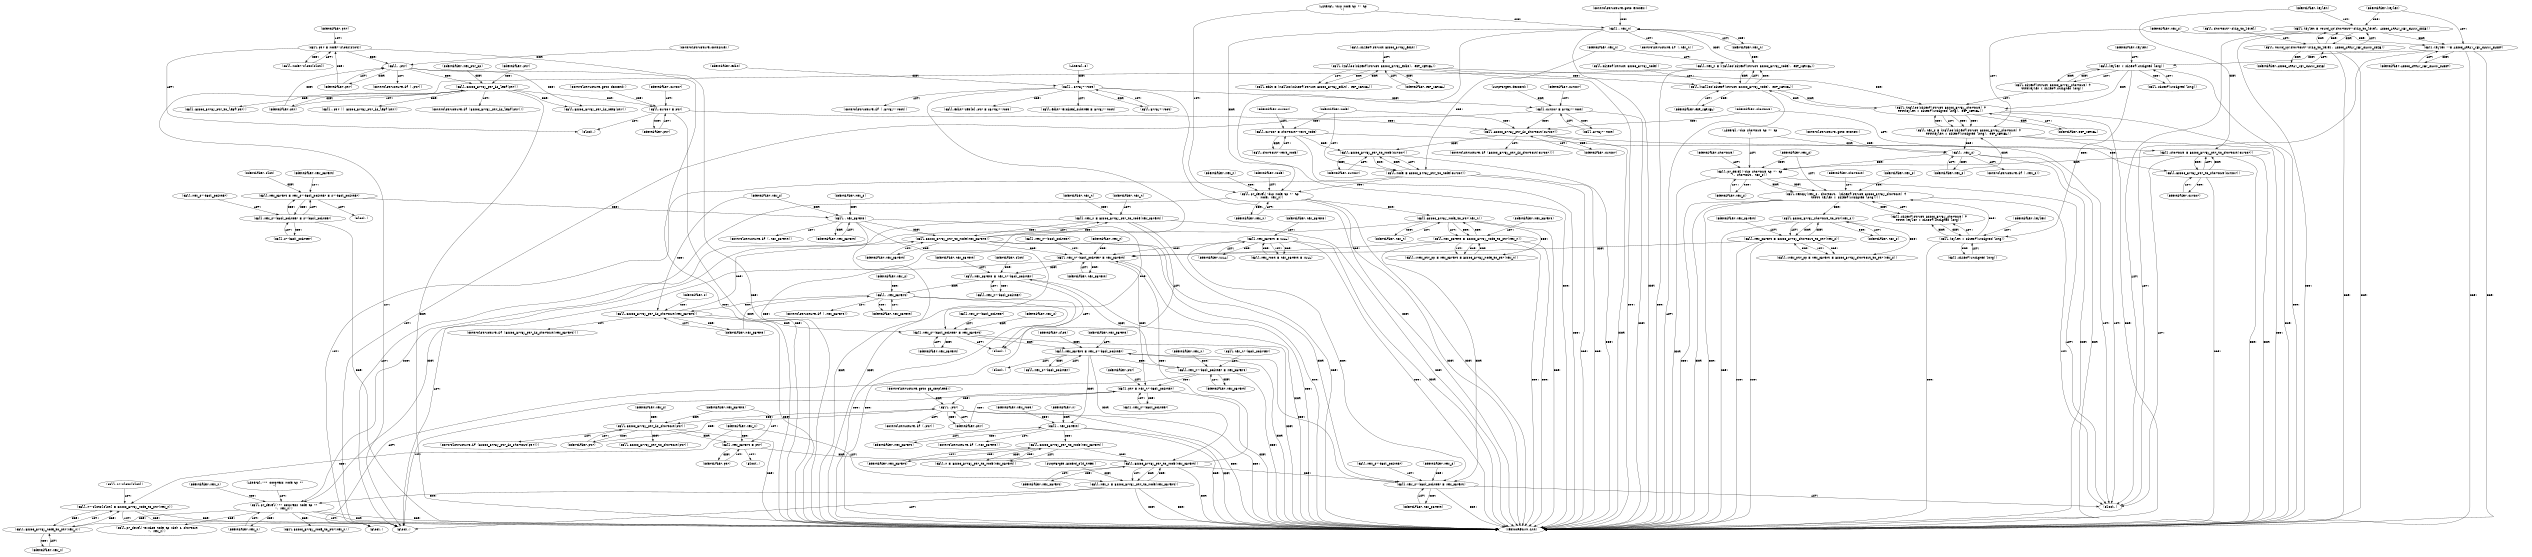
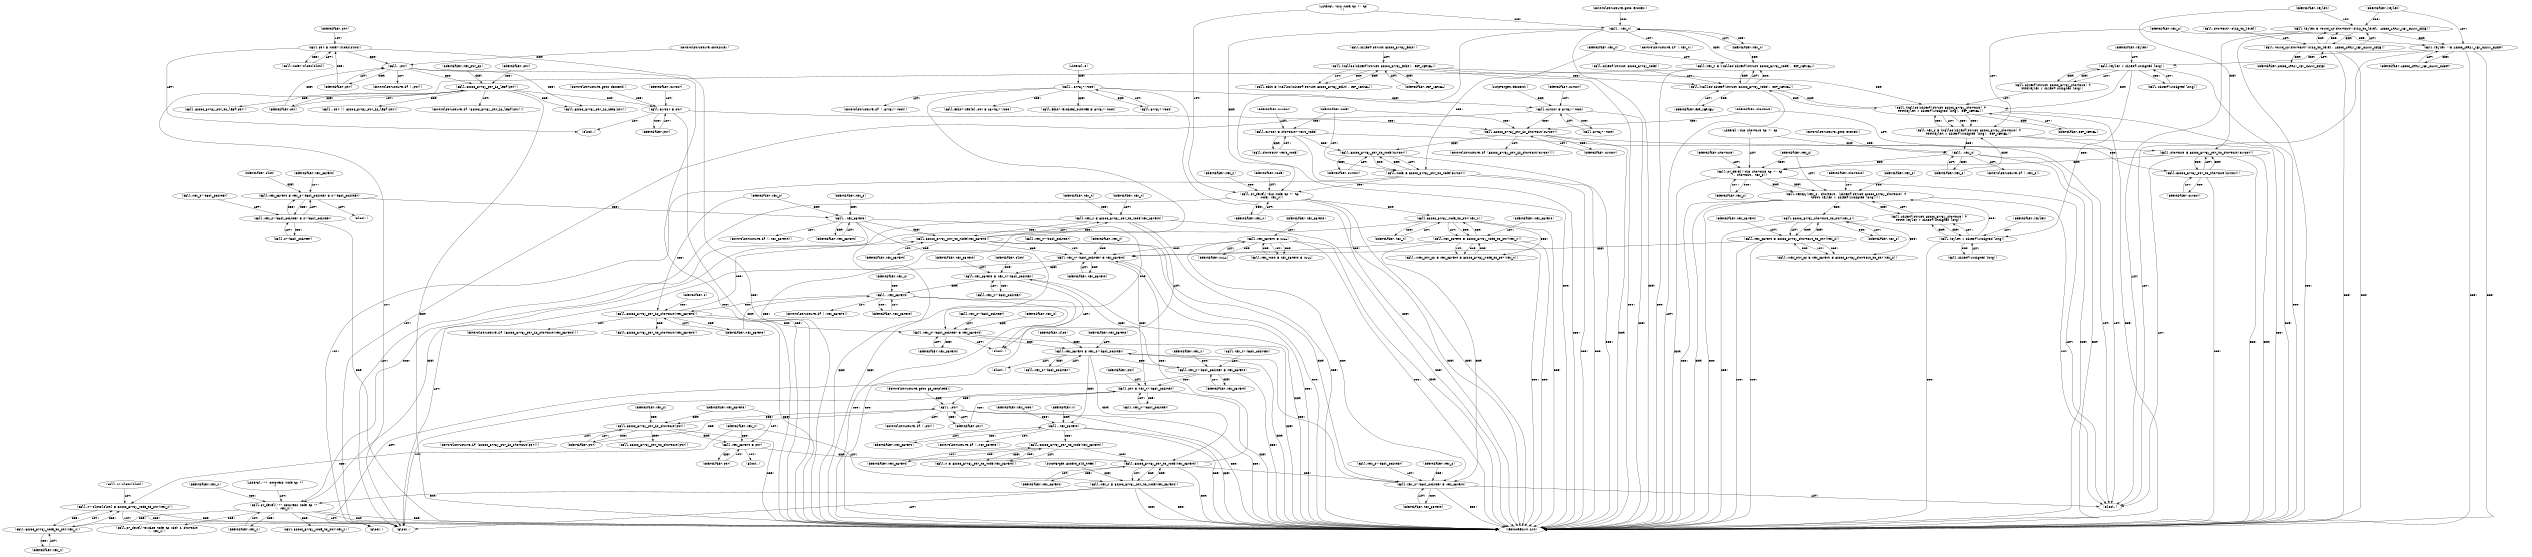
(725, 66) -> none
(1083, 98) -> (1083, 98)
none -> (657, 333)
